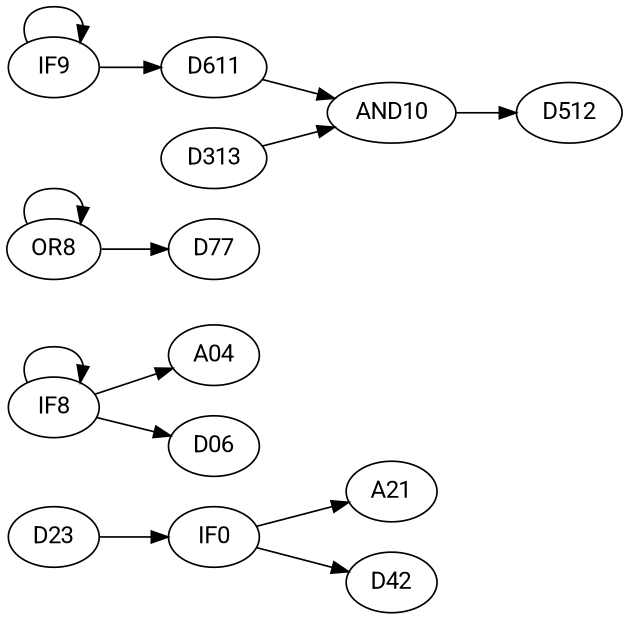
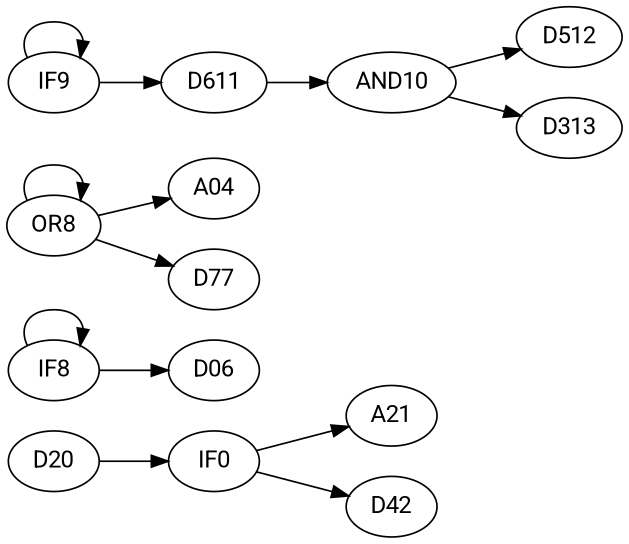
(290, 139) -> (477, 104)
(126, 384) -> (126, 209)
(54, 537) -> (54, 461)
